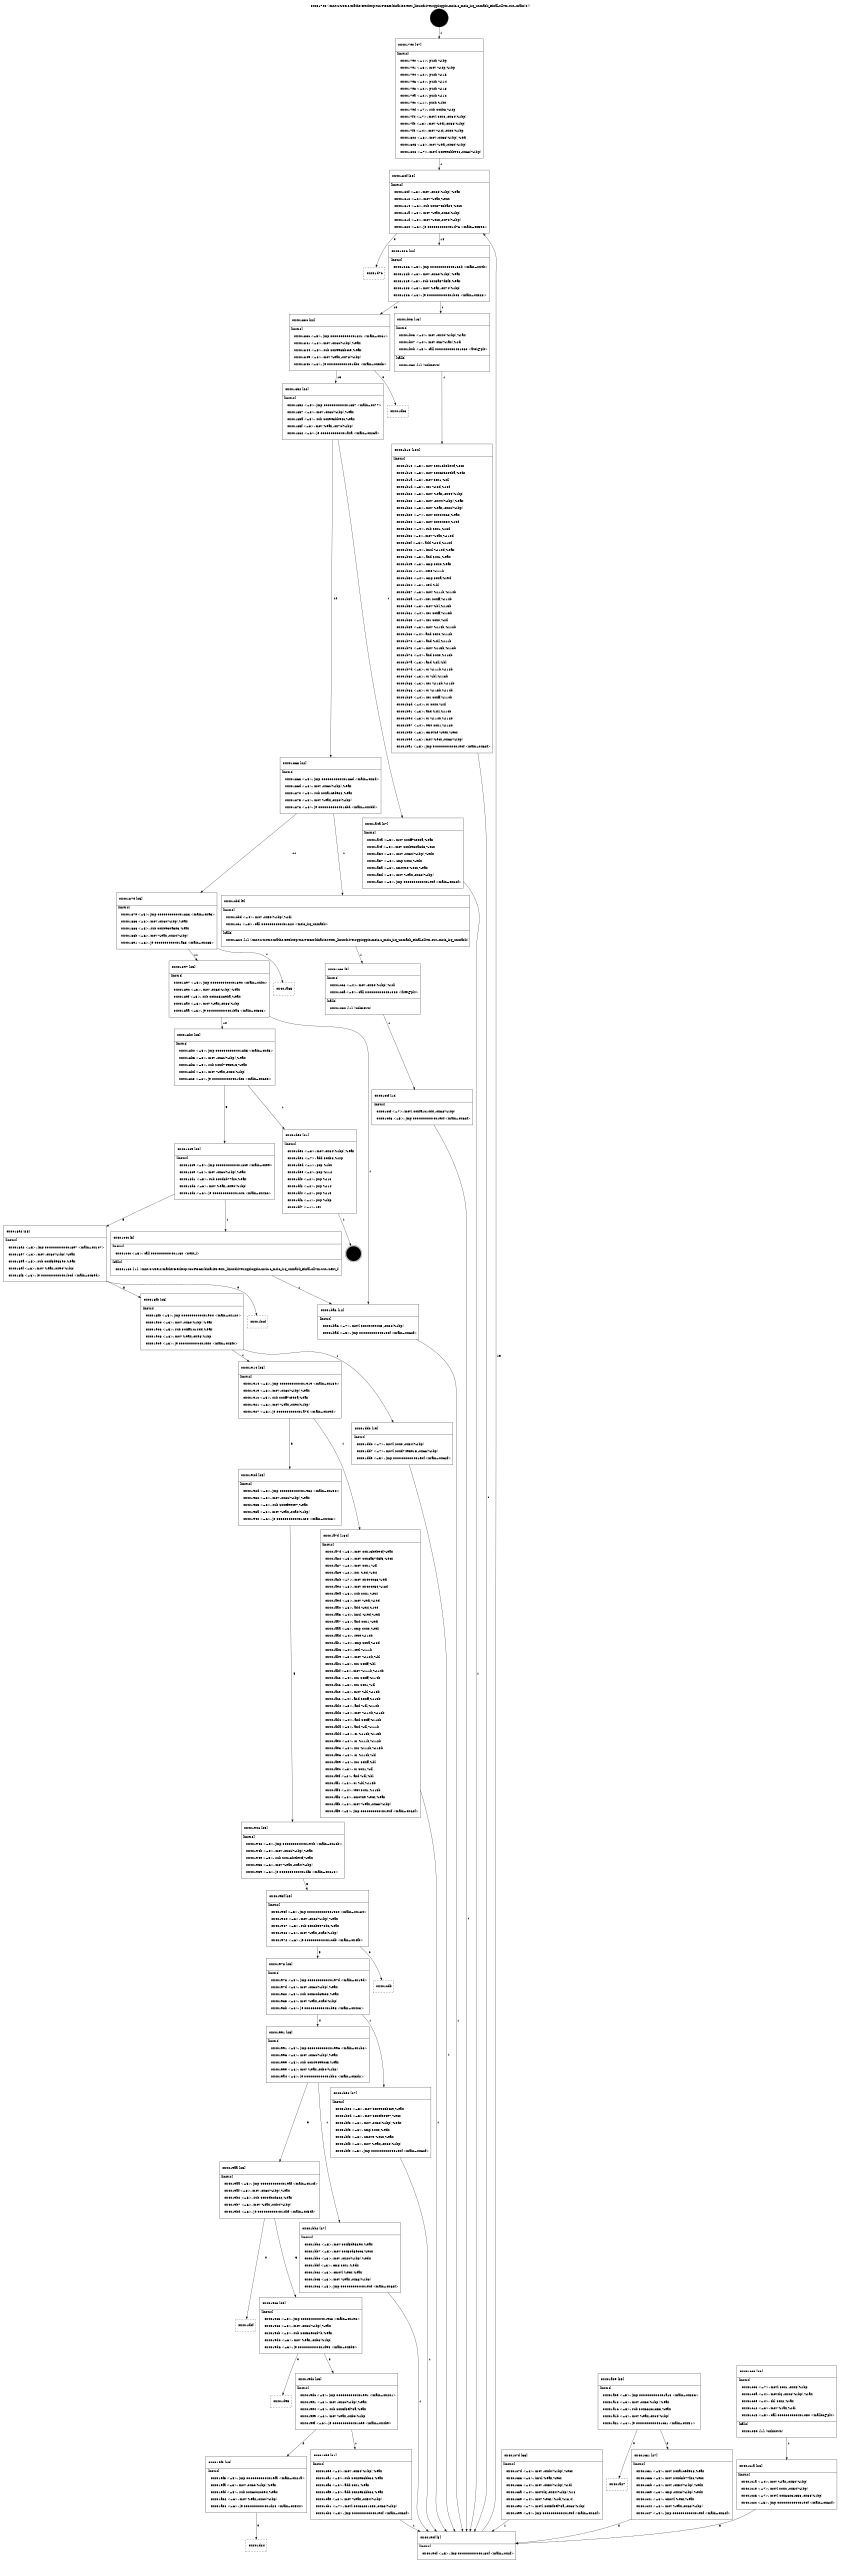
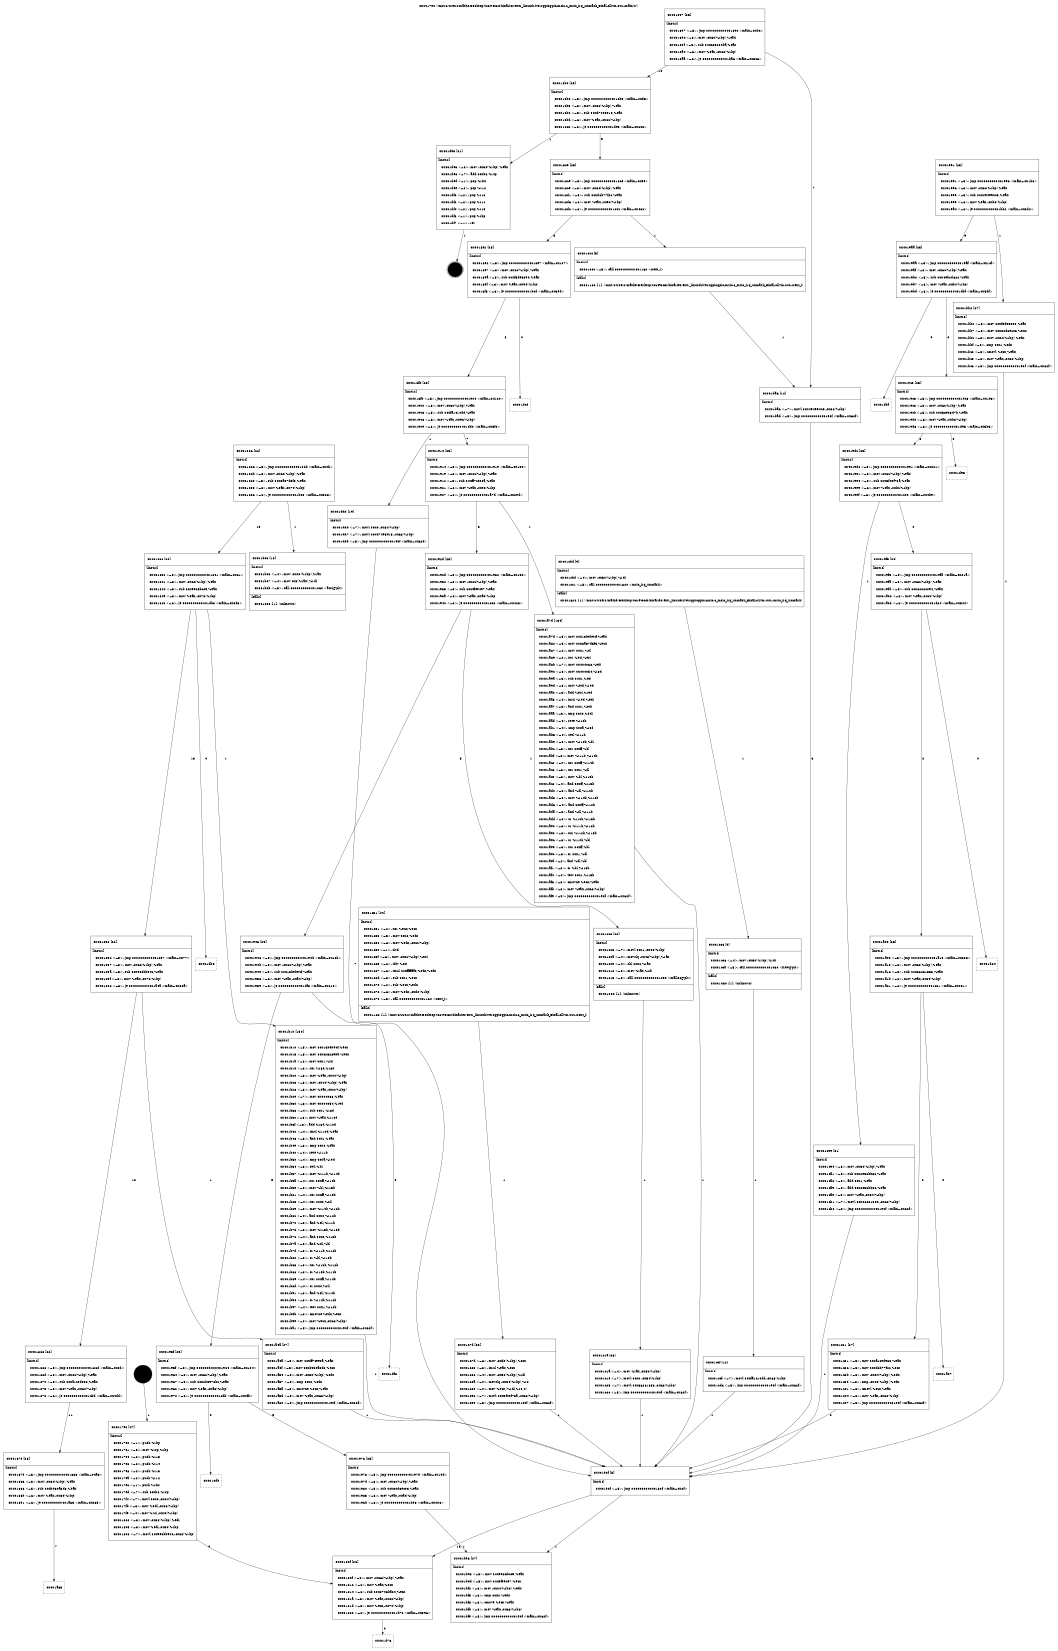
(441, 164) -> (209, 1547)
(439, 238) -> none
(442, 407) -> (220, 834)
none -> (921, 772)
none -> (476, 811)
(338, 853) -> none
(192, 954) -> none
none -> (474, 964)
none -> (389, 1374)
(318, 2020) -> none
(458, 2021) -> (812, 759)
(448, 2055) -> (355, 964)
(428, 2343) -> (585, 1523)
(720, 2526) -> (642, 1415)
